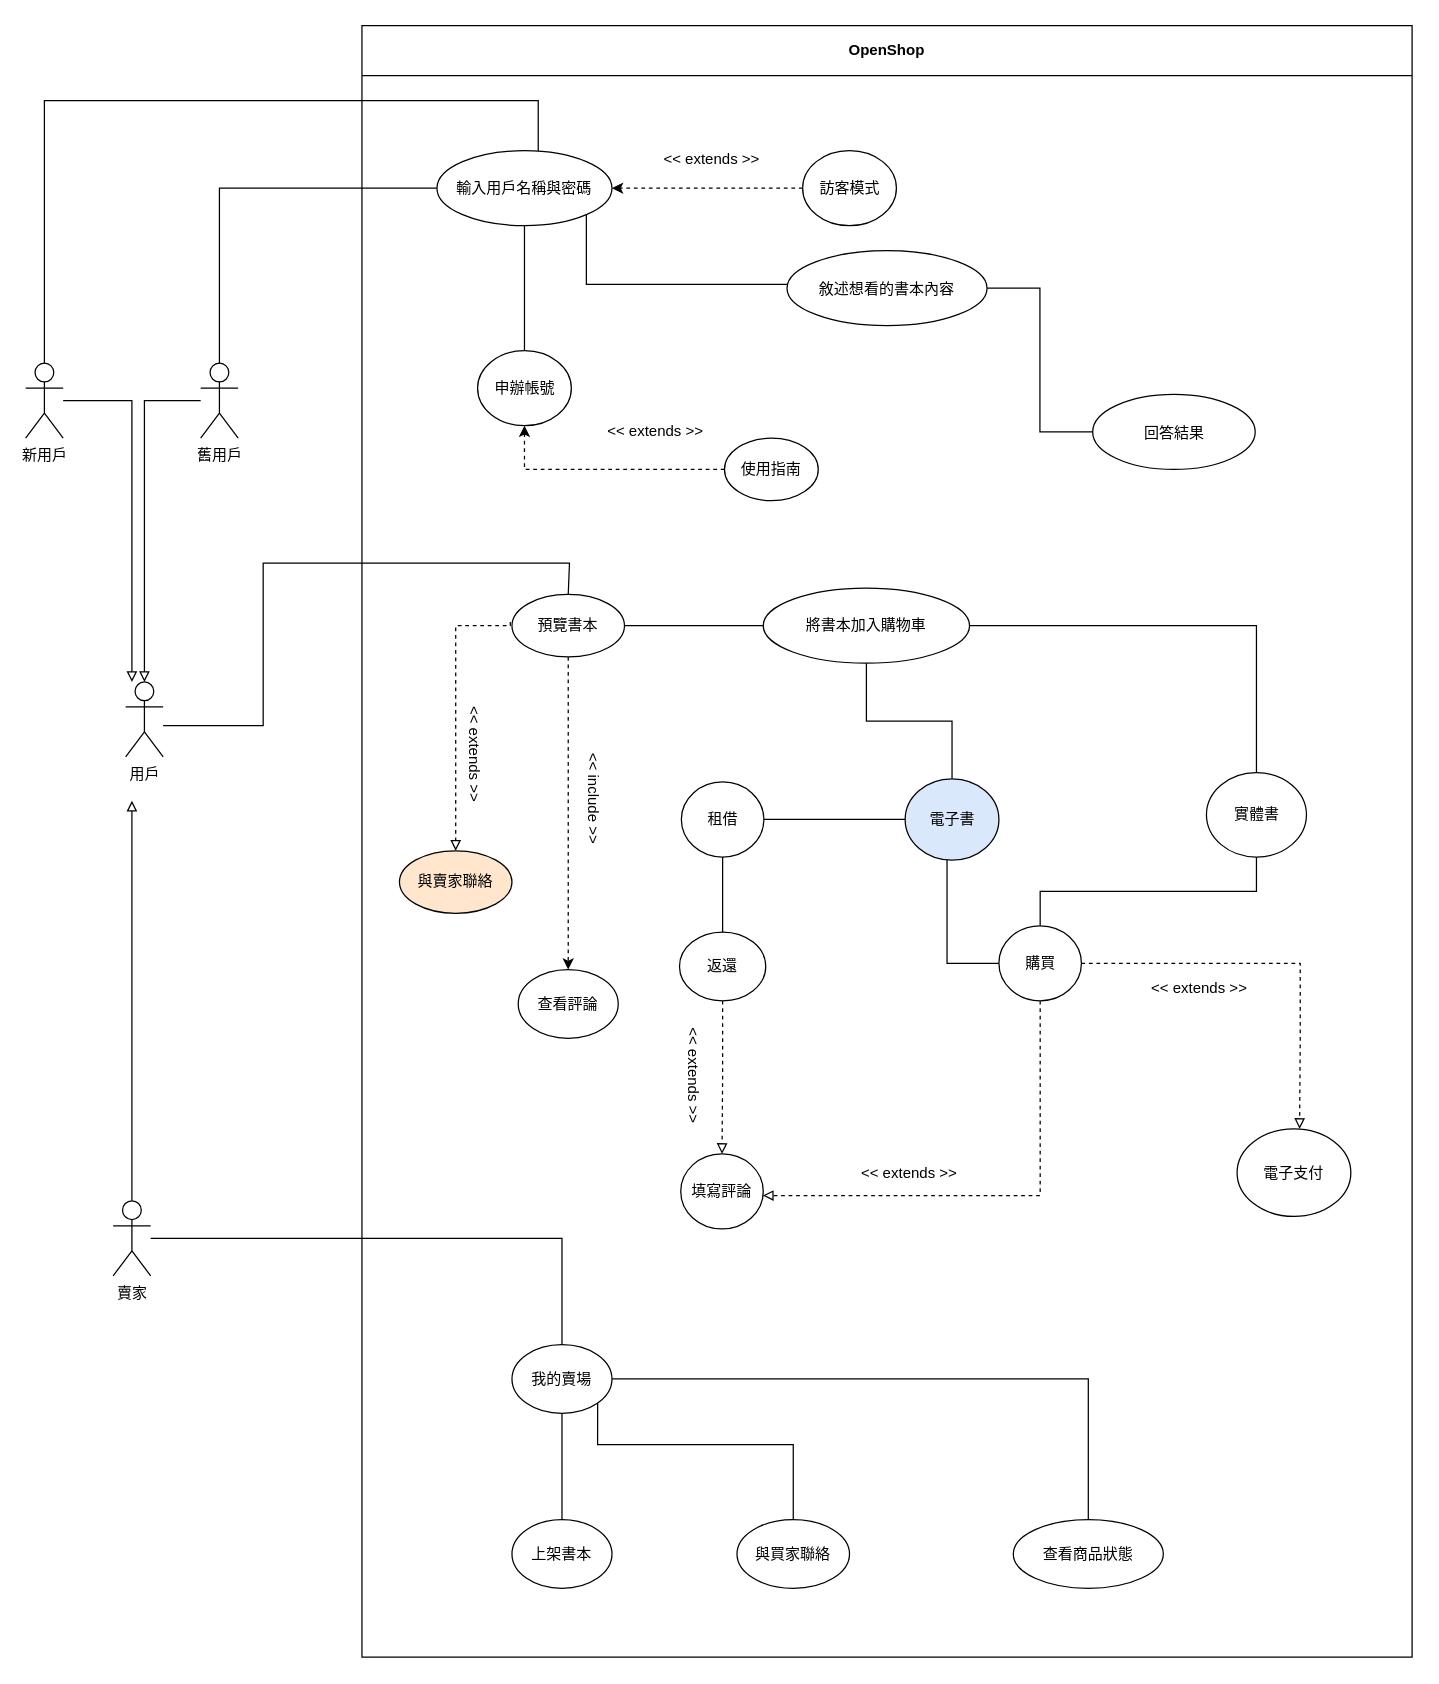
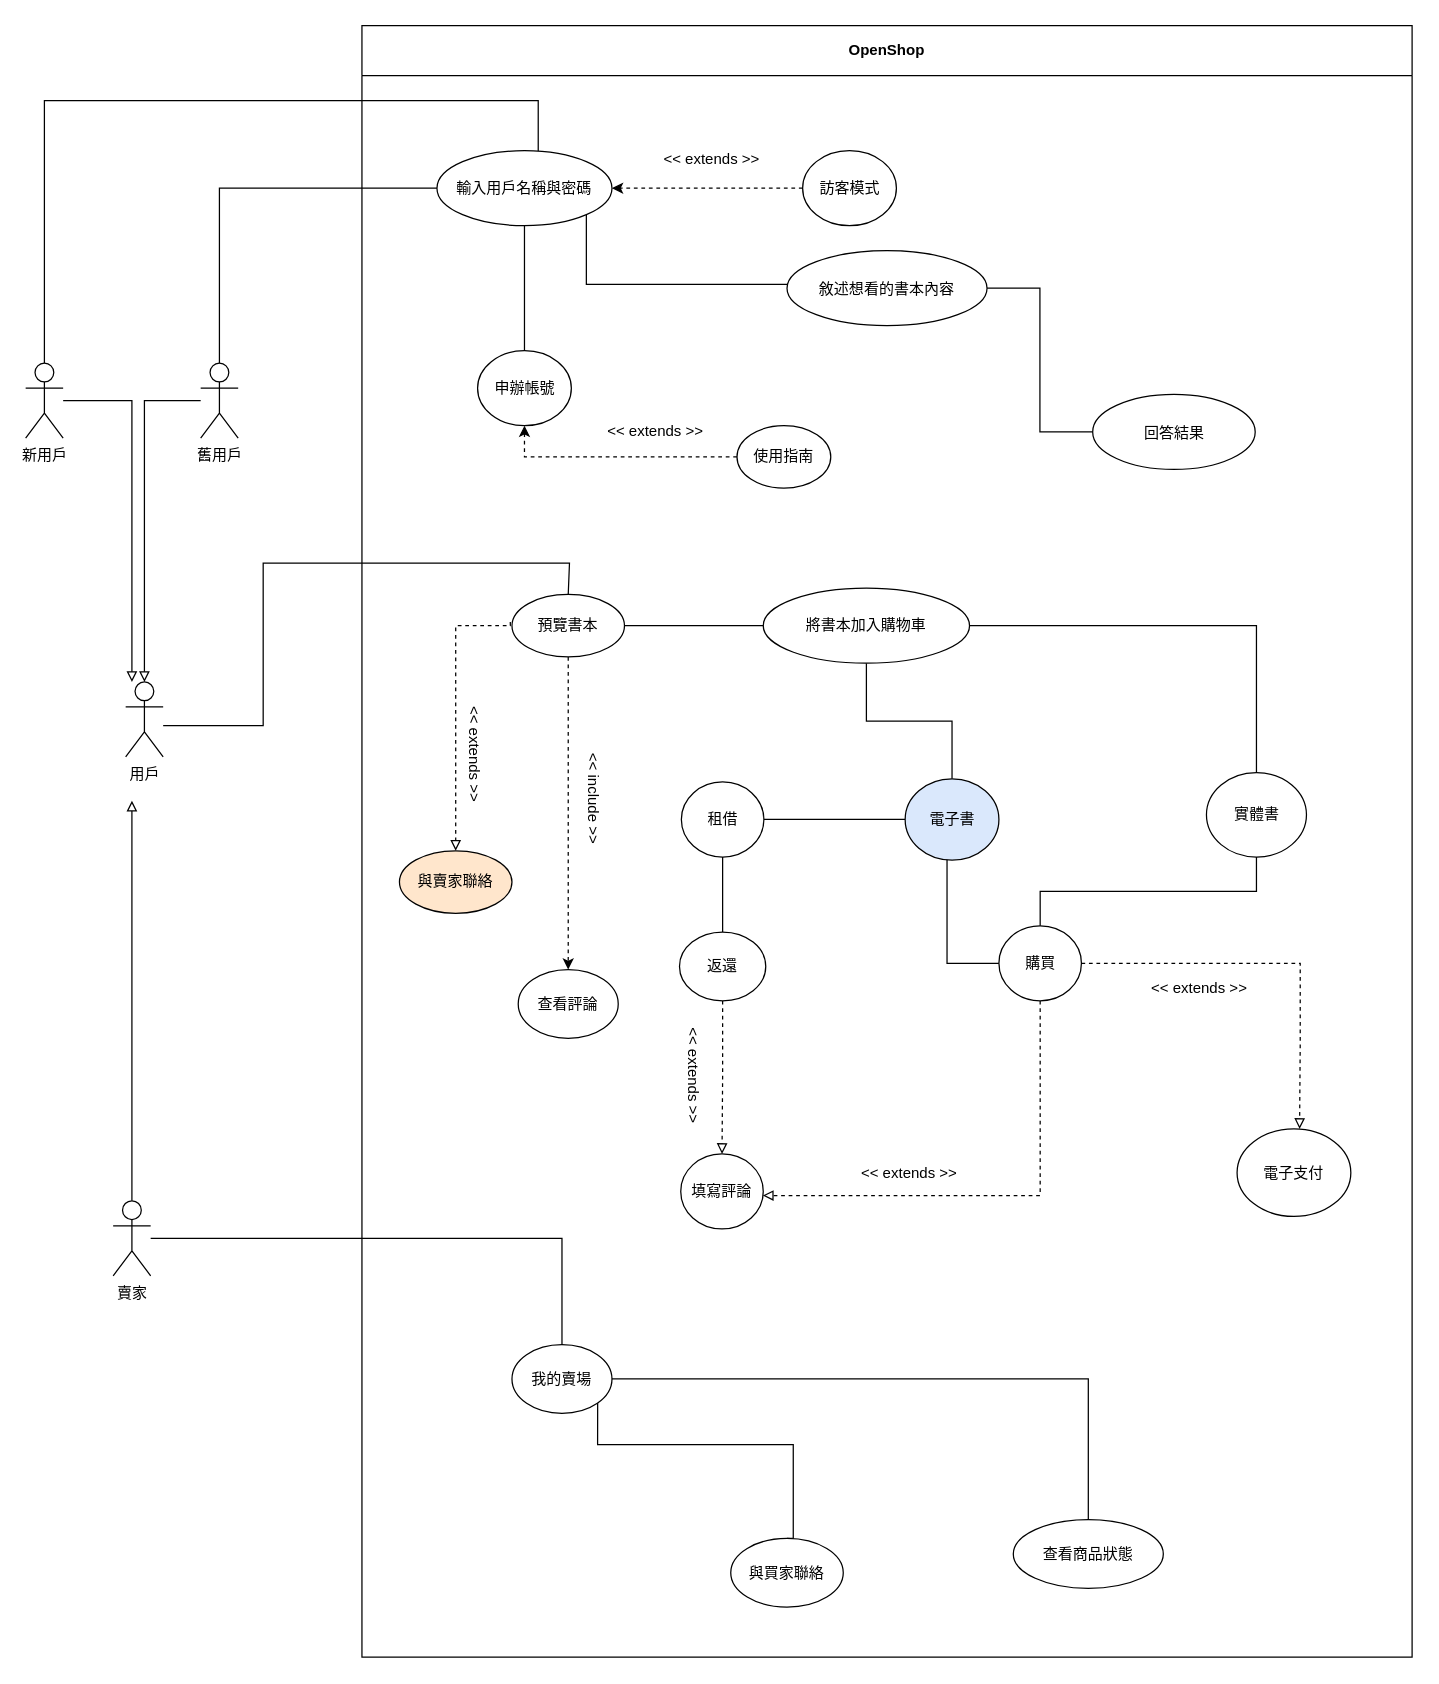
(771, 469) -> (784, 457)
(562, 1466) -> none
(562, 1554) -> none
(793, 1554) -> (787, 1573)
